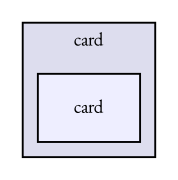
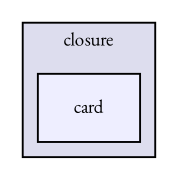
(89, 41) -> (89, 41)
